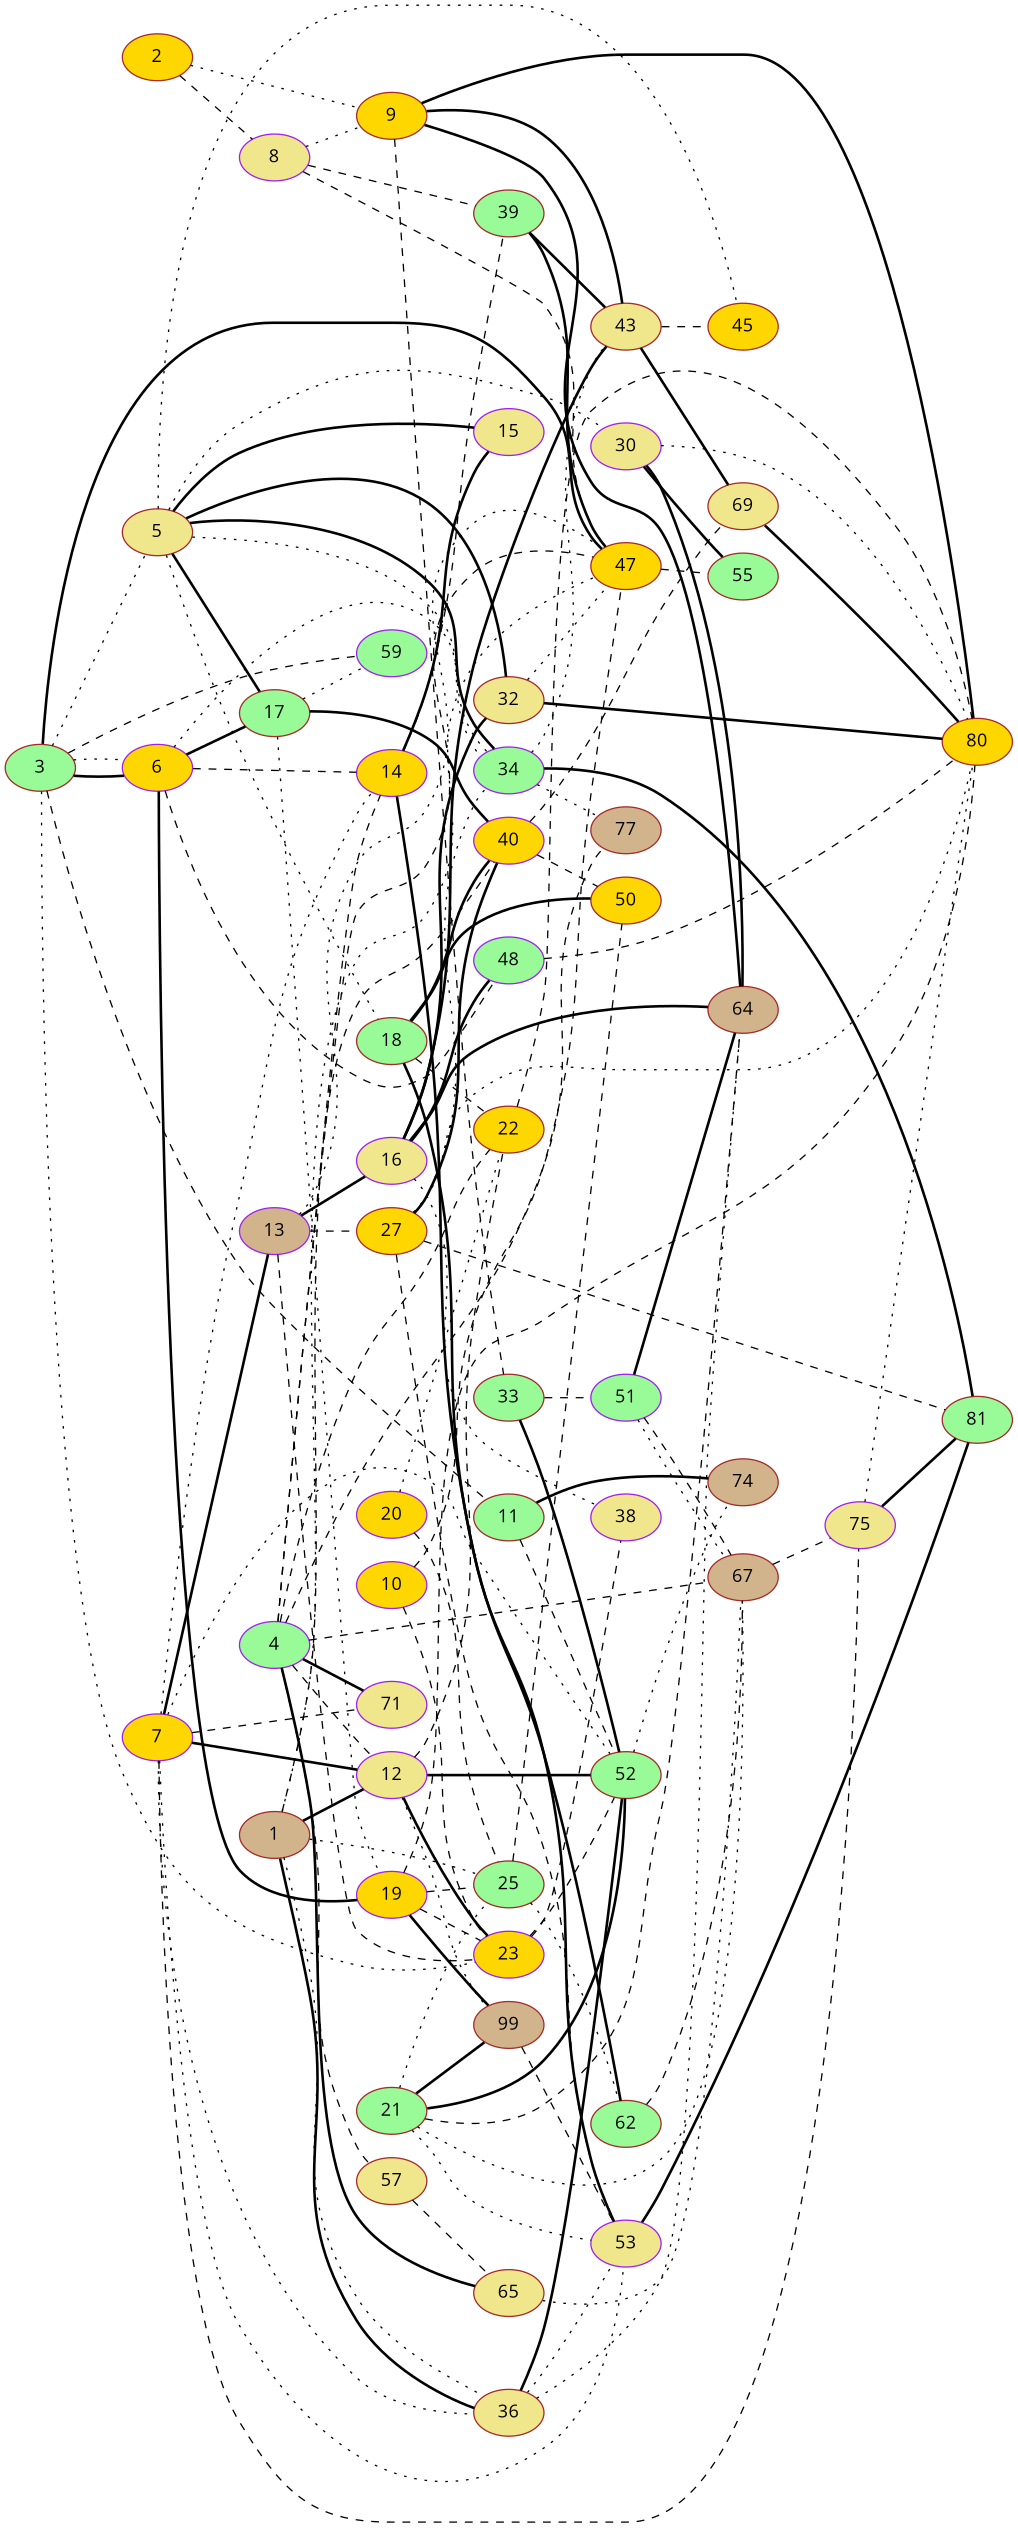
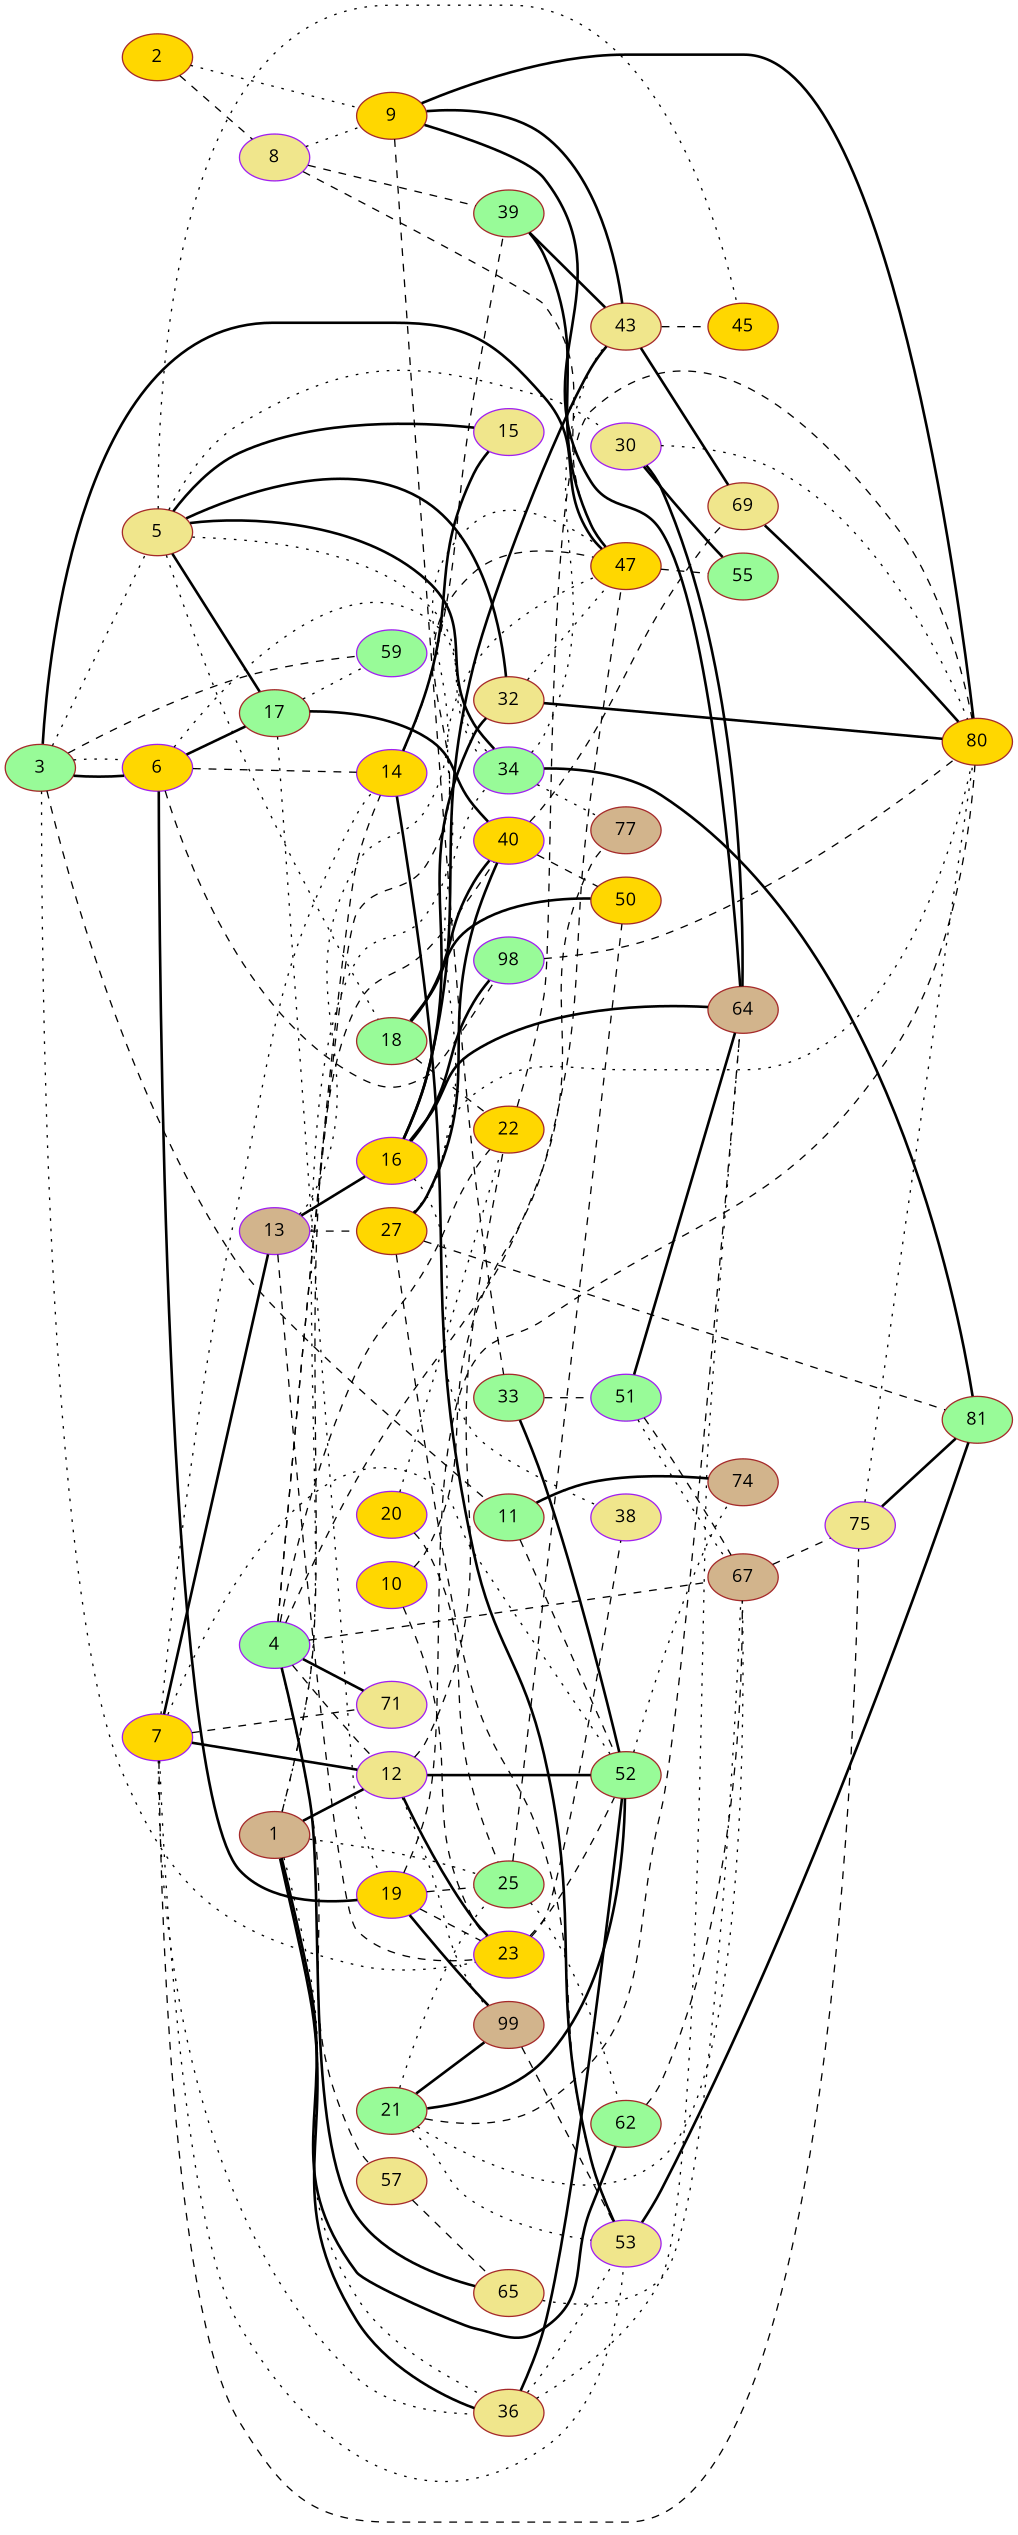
(509, 960) -> (509, 960)
(392, 1161) -> (392, 1161)
(483, 1587) -> (350, 2262)
